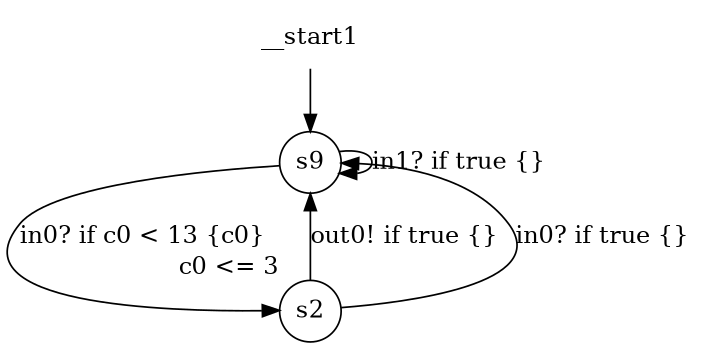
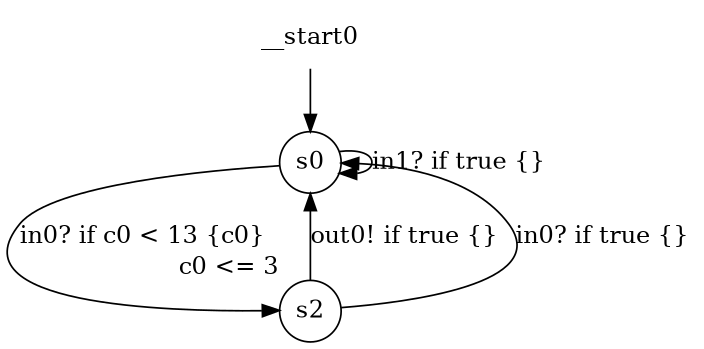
(310, 38) -> (310, 38)
(310, 162) -> (310, 162)
